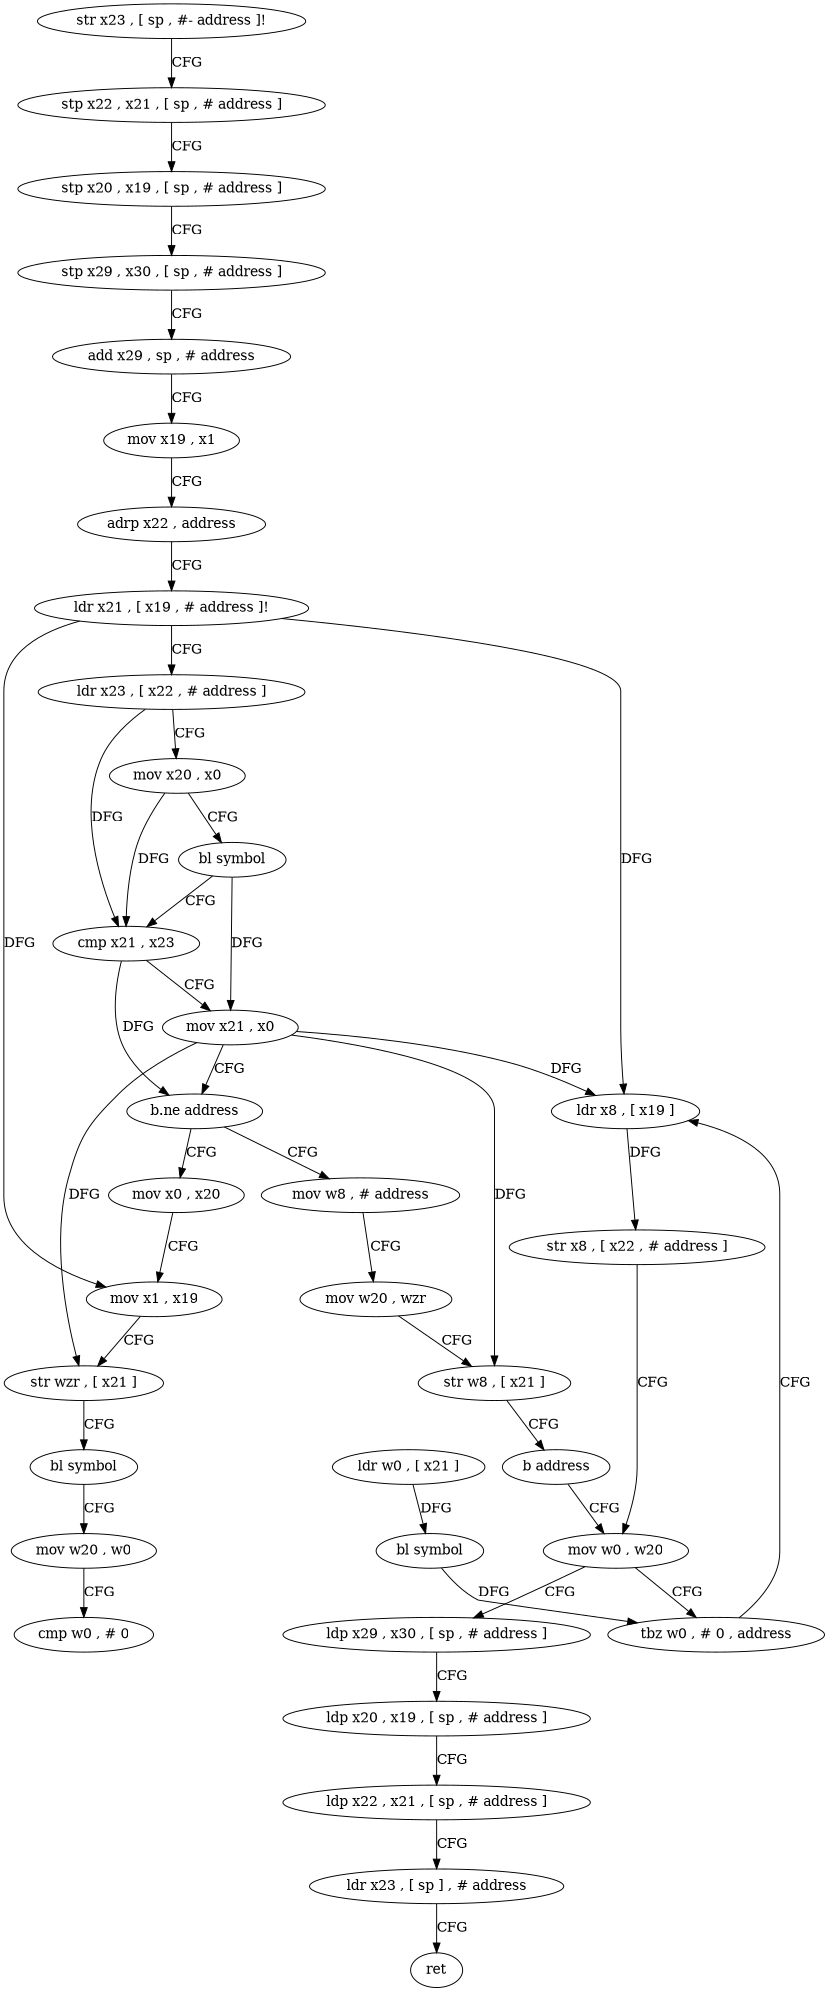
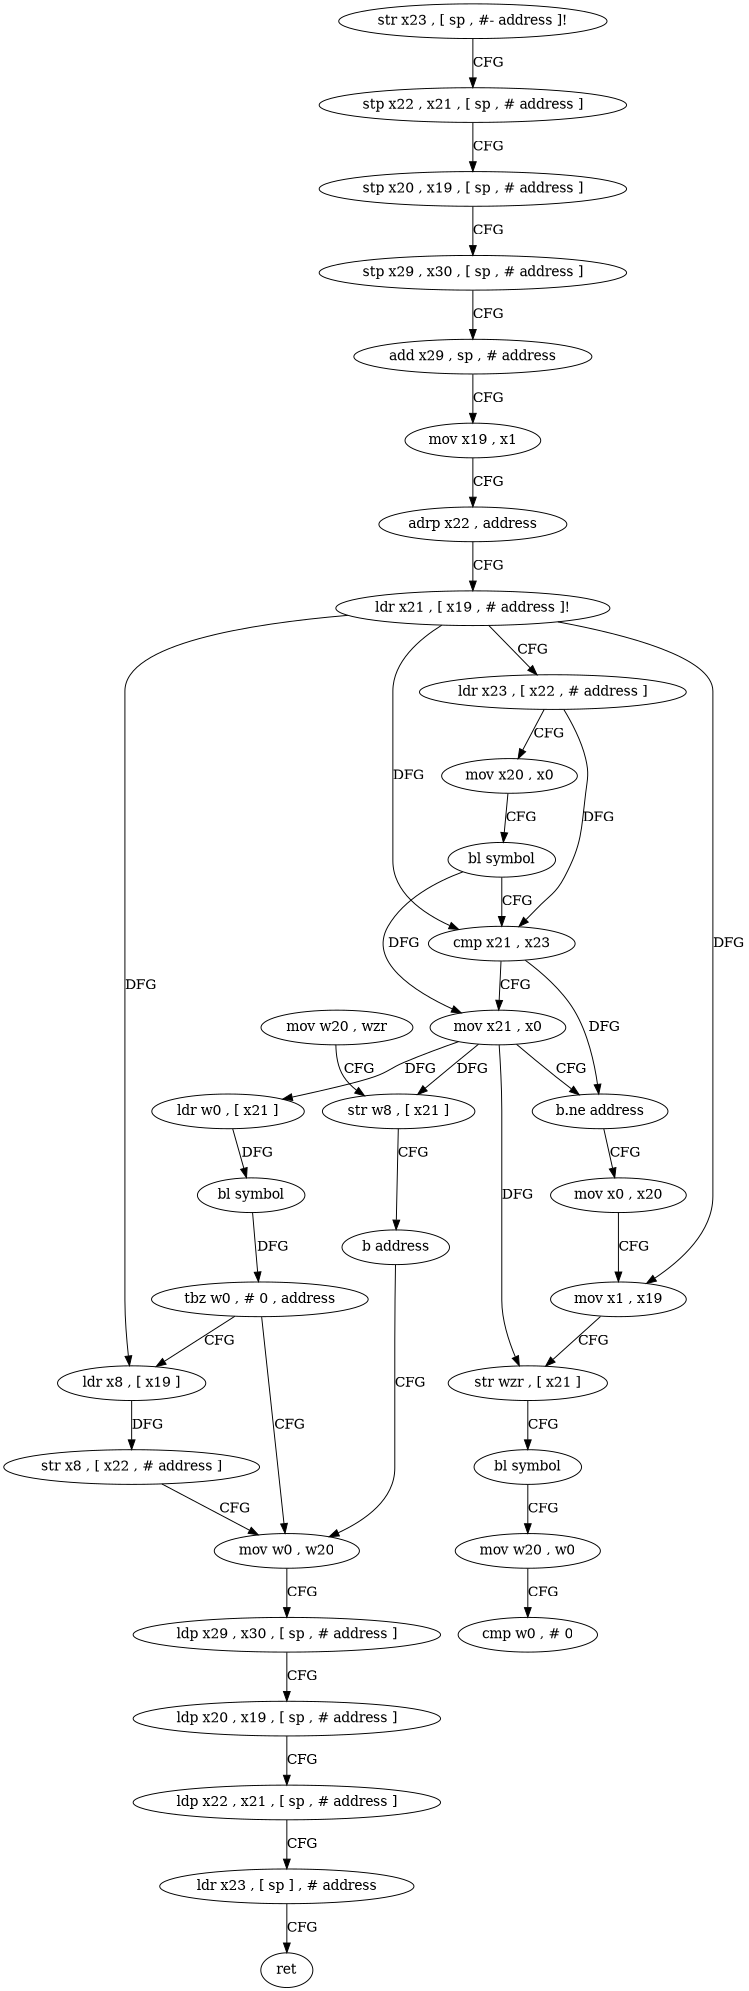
(135, 851) -> (393, 779)
(444, 1049) -> (378, 1076)
(360, 1195) -> none
(662, 1589) -> (273, 1420)
